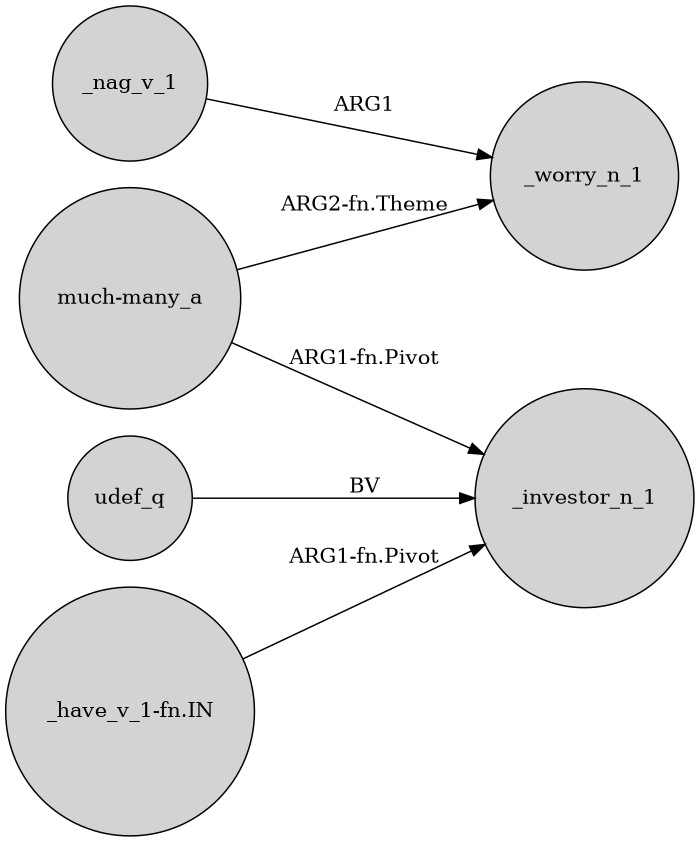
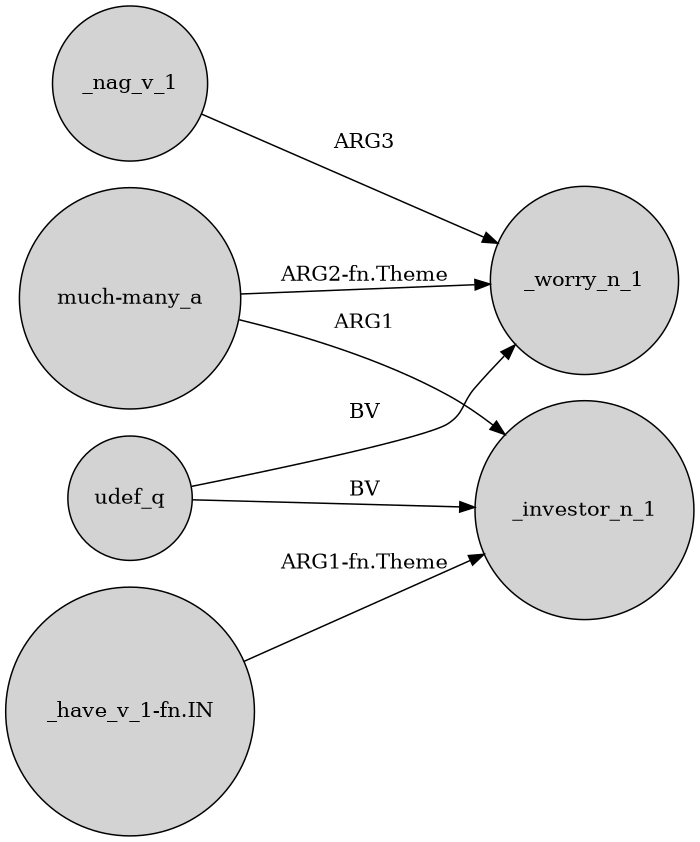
(365, 105) -> (365, 142)
(365, 359) -> (365, 323)
none -> (364, 449)
(365, 557) -> (365, 563)
